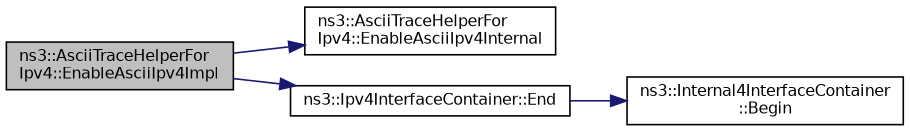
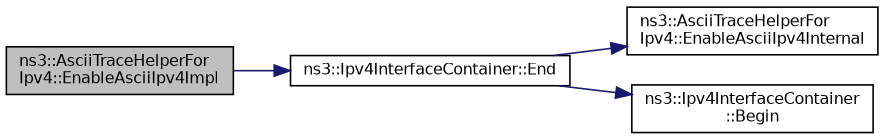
(261, 50) -> (582, 52)
(765, 101) -> (752, 109)
